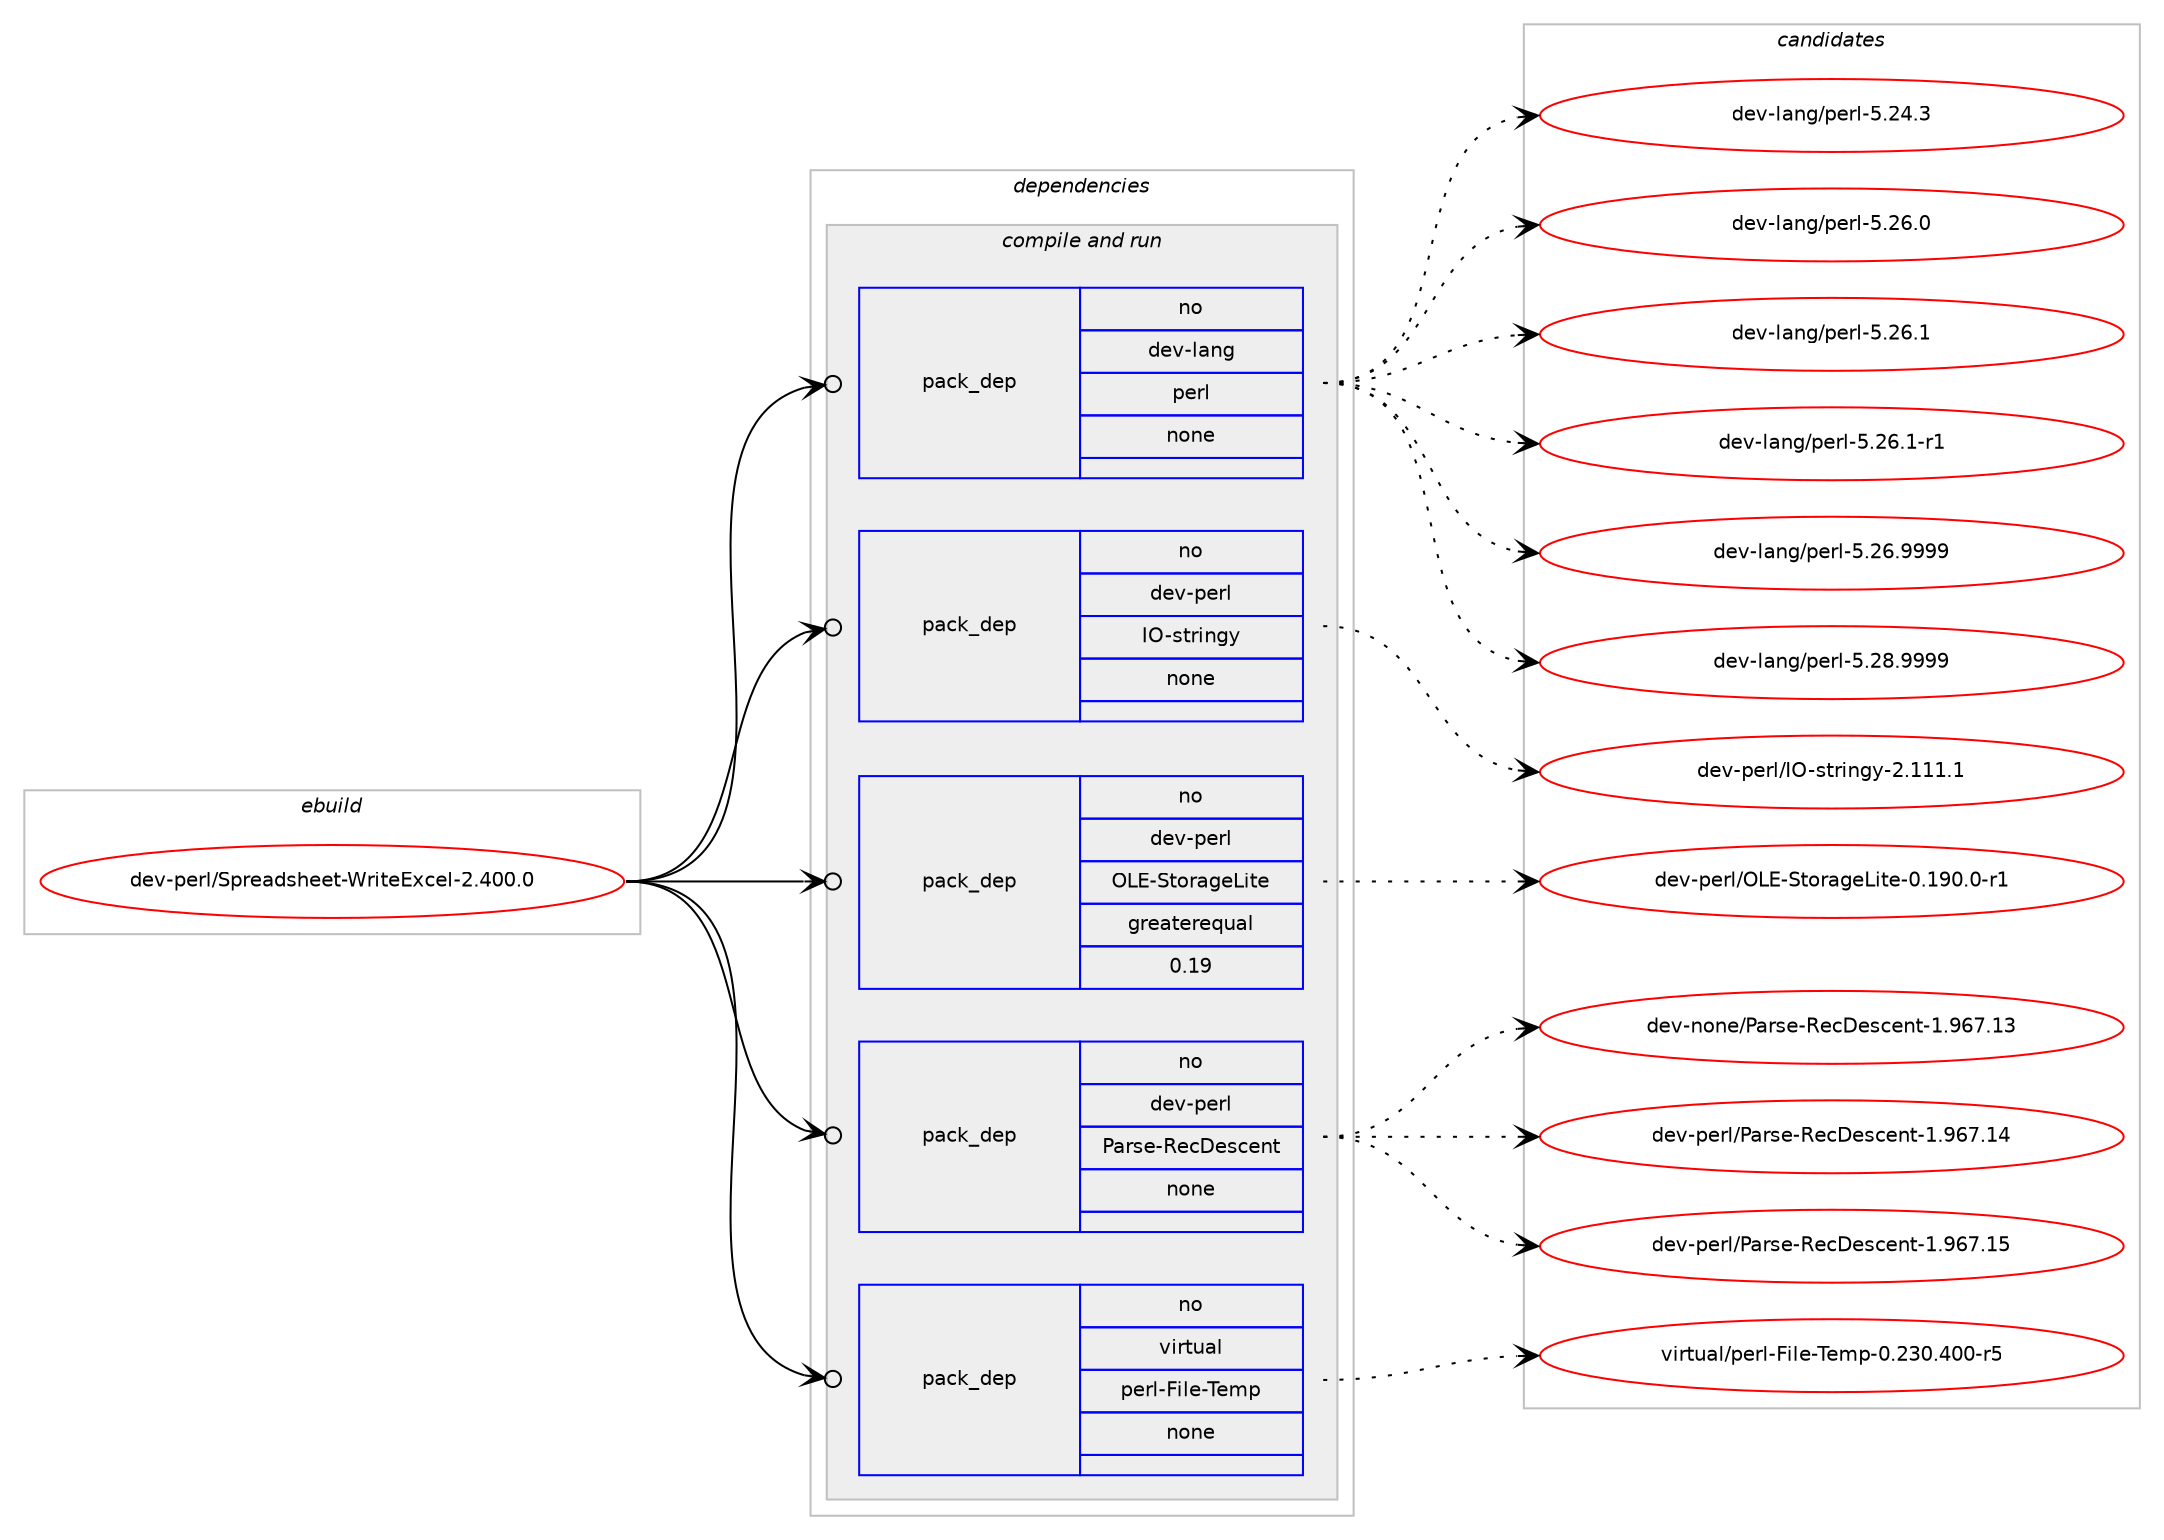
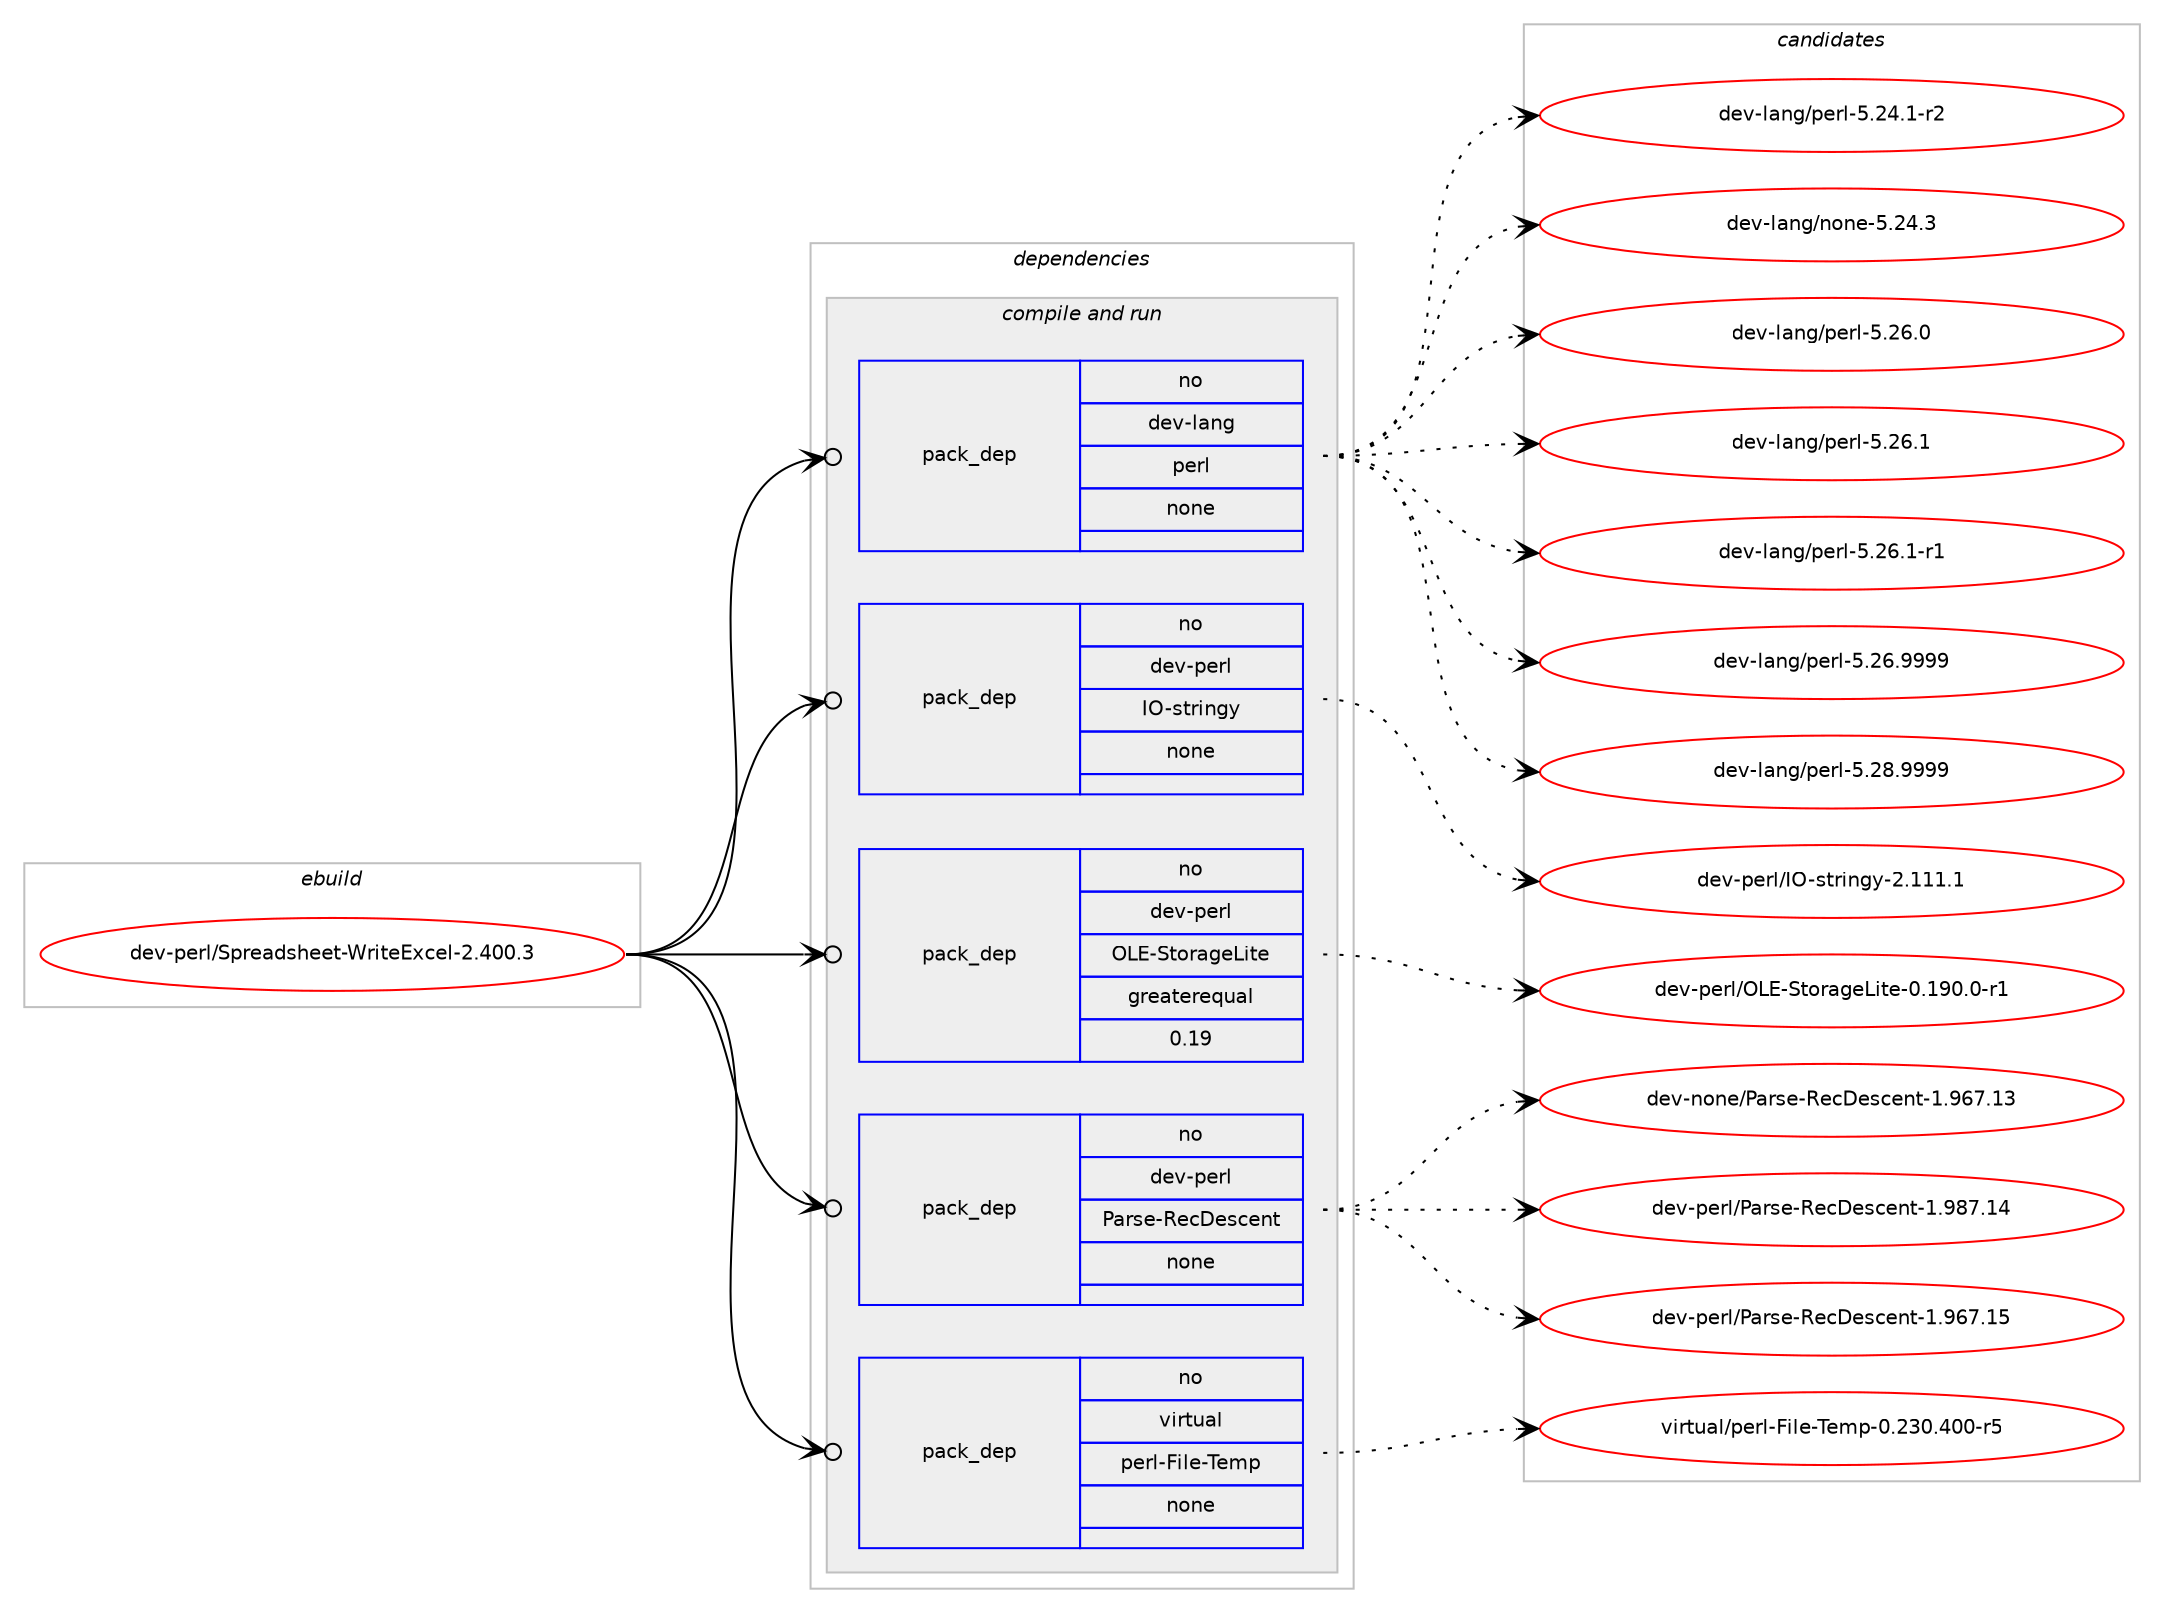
none -> (1832, 116)
(1832, 116) -> (1832, 225)
(332, 881) -> (332, 954)
(1832, 1137) -> (1832, 1210)
